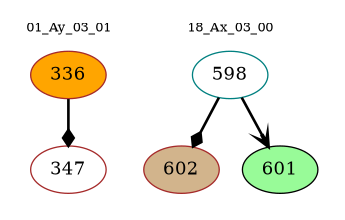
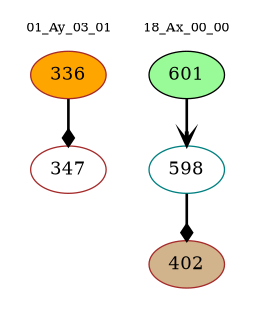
(231, 28) -> (187, 28)
(252, 116) -> (187, 116)
(182, 170) -> (187, 264)
